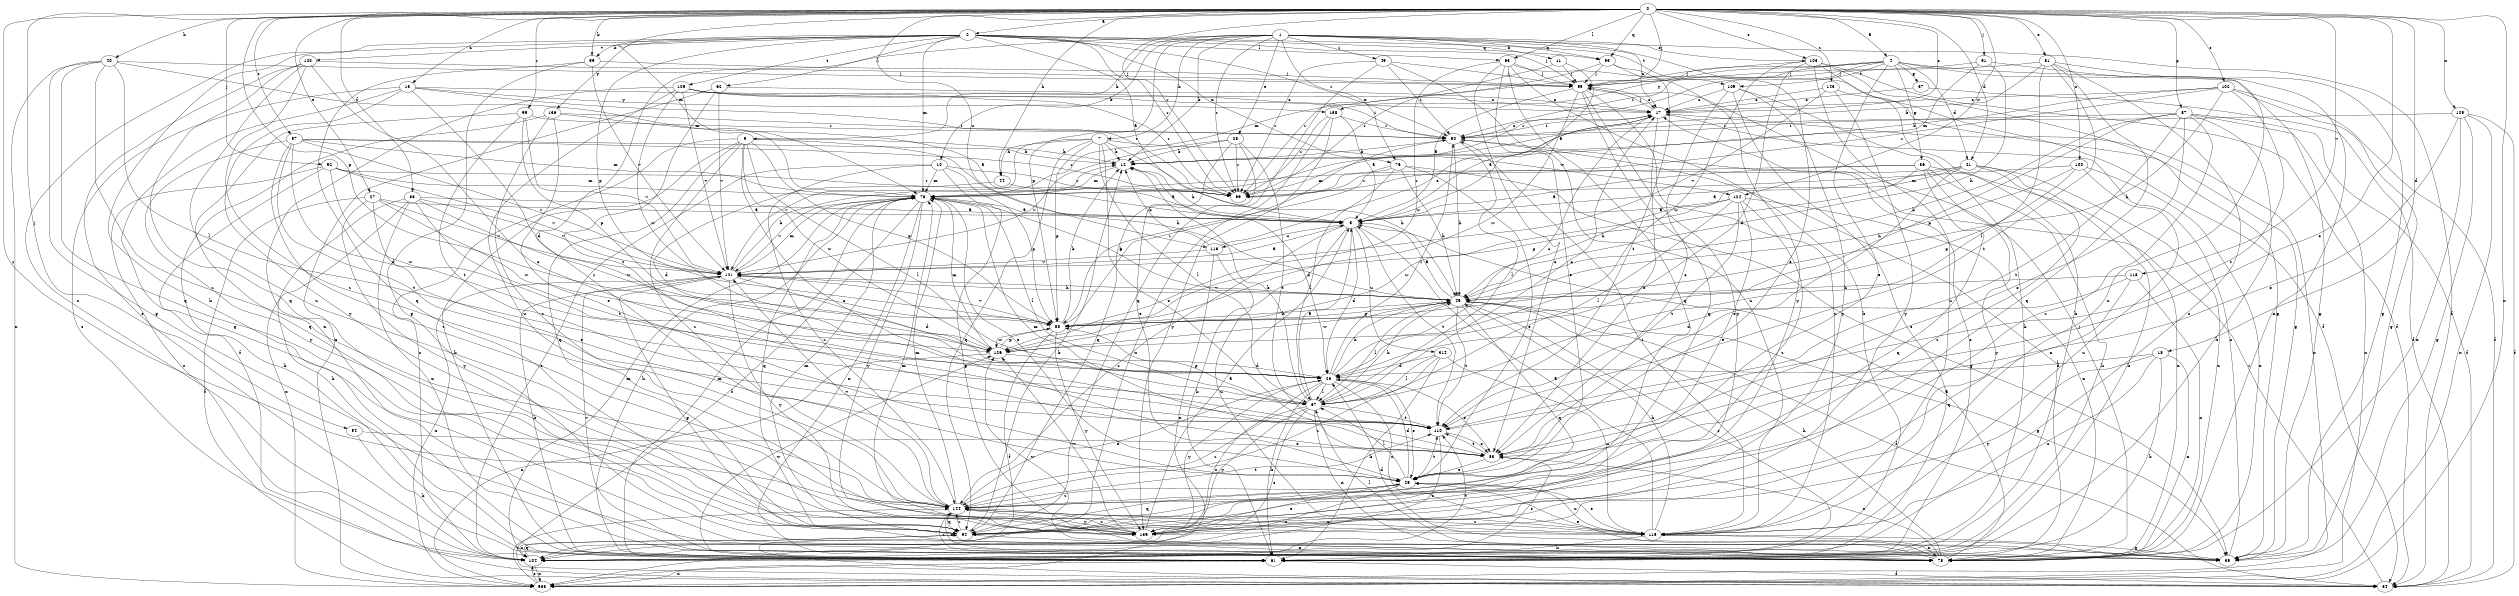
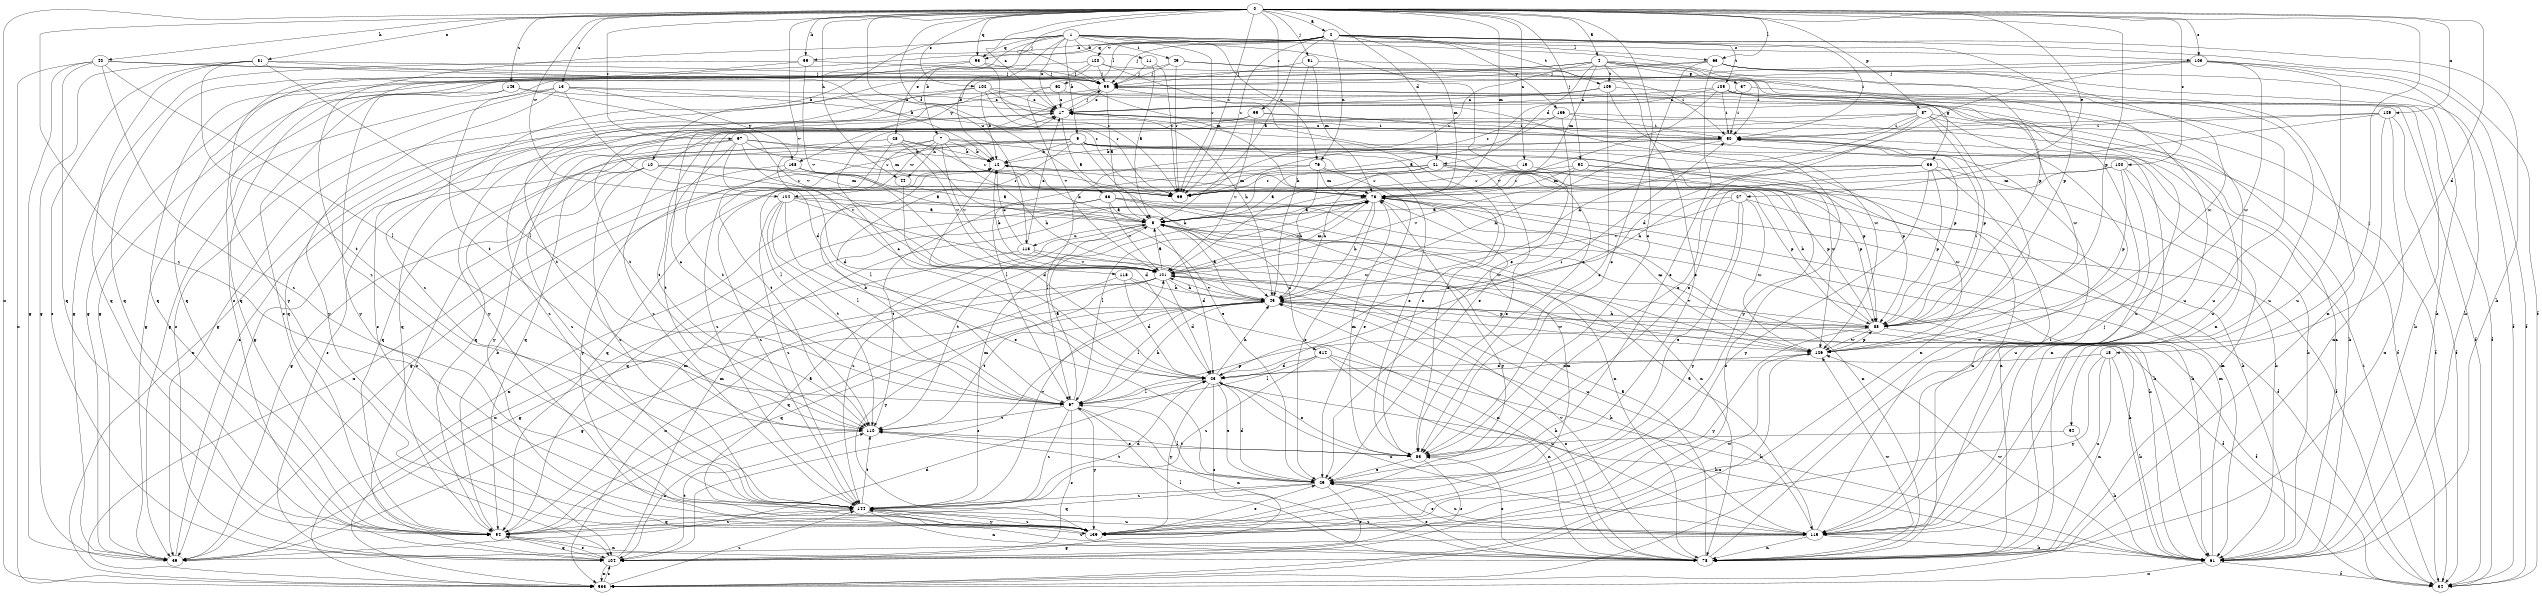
(1391, 129) -> (1737, 111)
none -> (1525, 165)
none -> (1524, 440)
